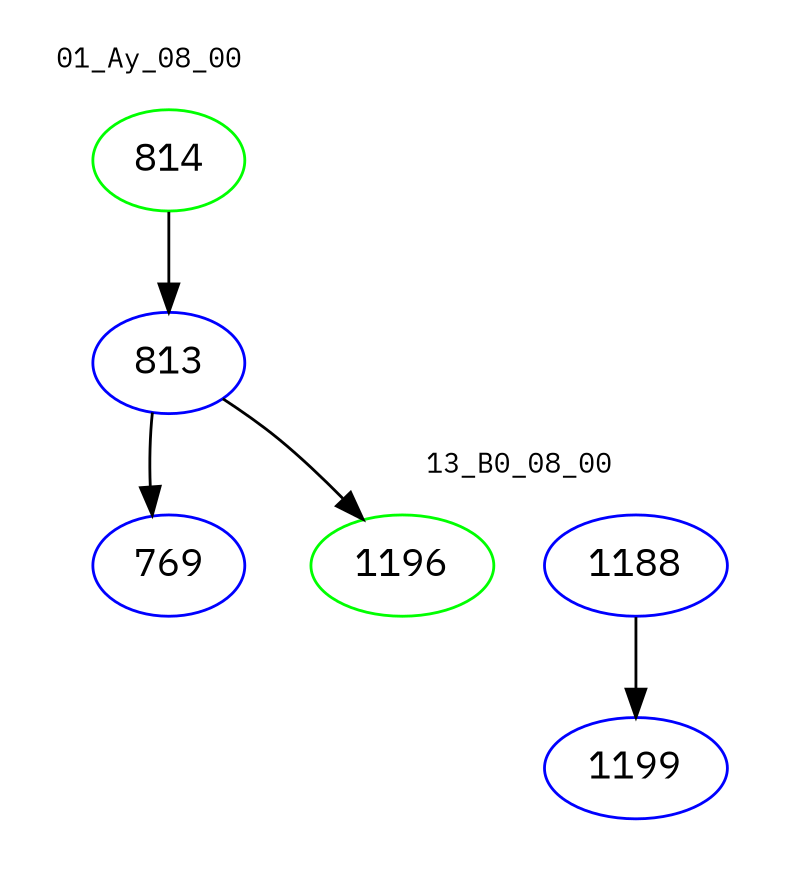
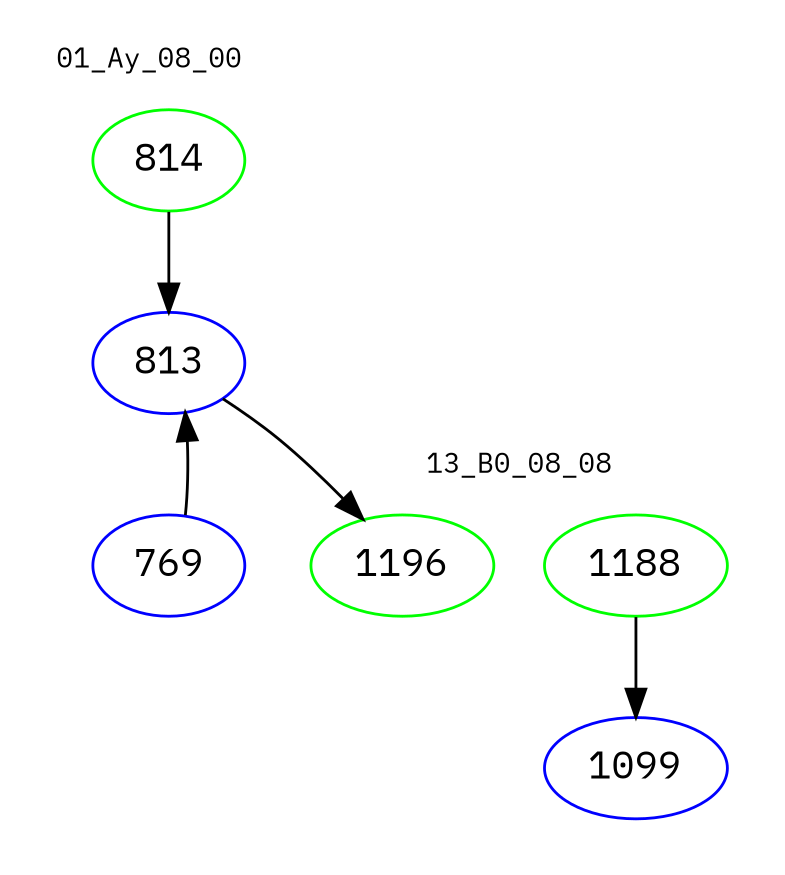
(150, 450) -> (188, 478)
(521, 466) -> (521, 466)
(636, 566) -> (636, 566)
(636, 768) -> (636, 768)
